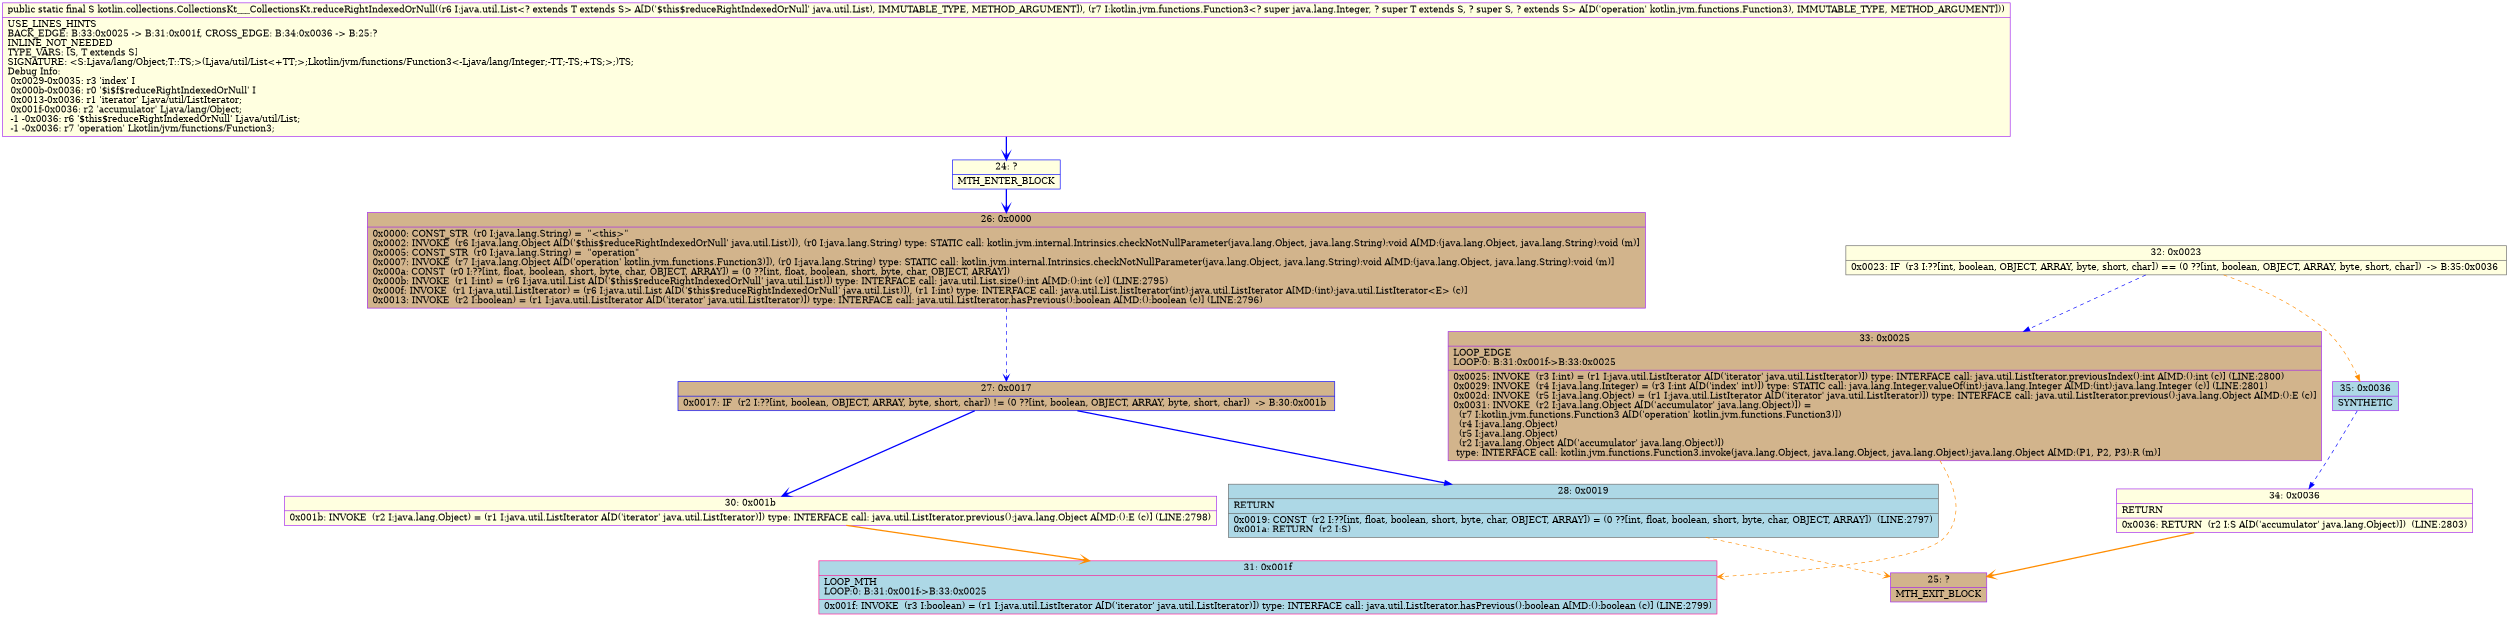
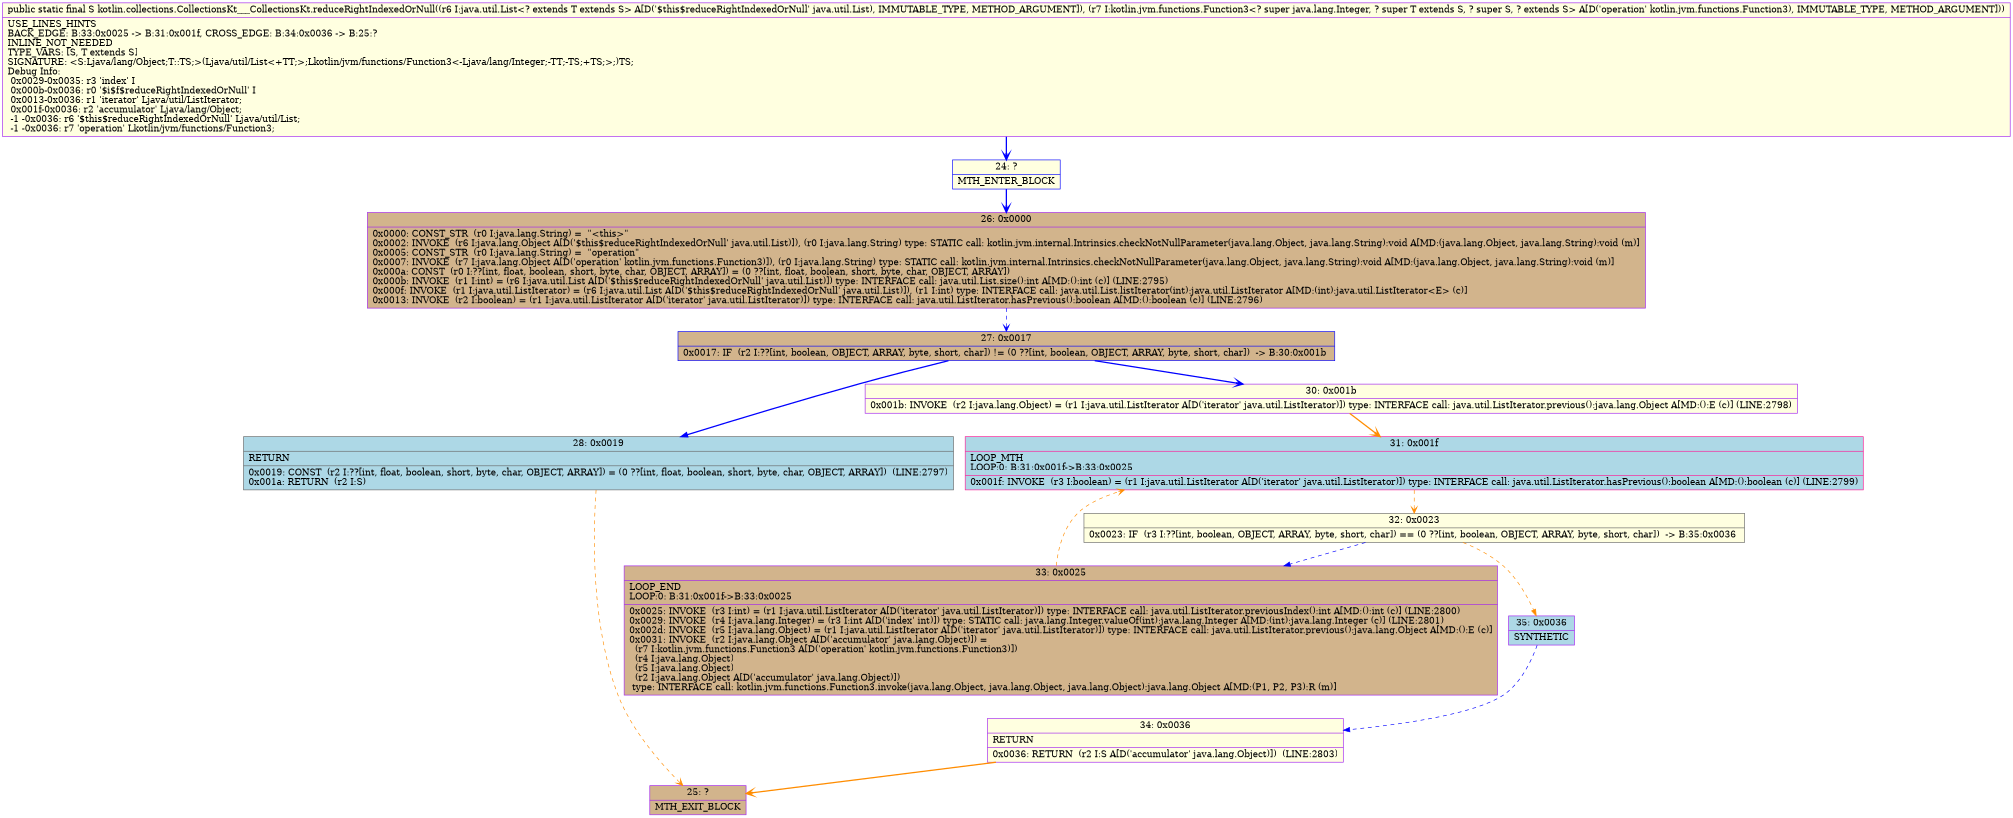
(1482, 353) -> (655, 587)
none -> (1414, 498)
